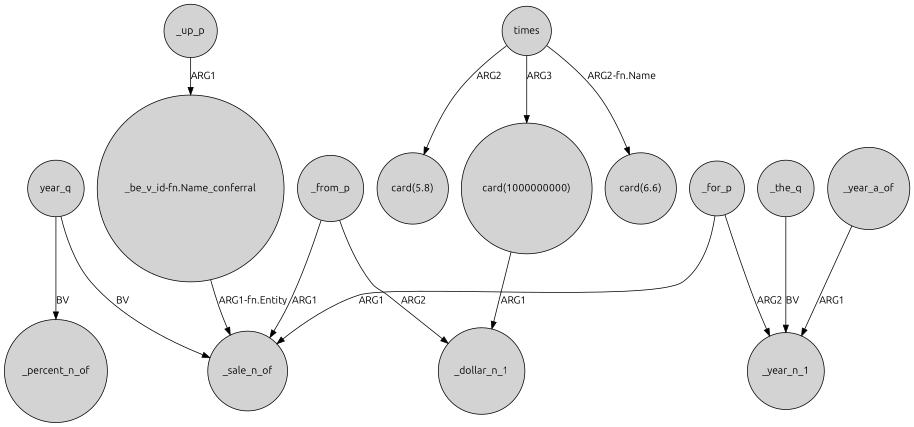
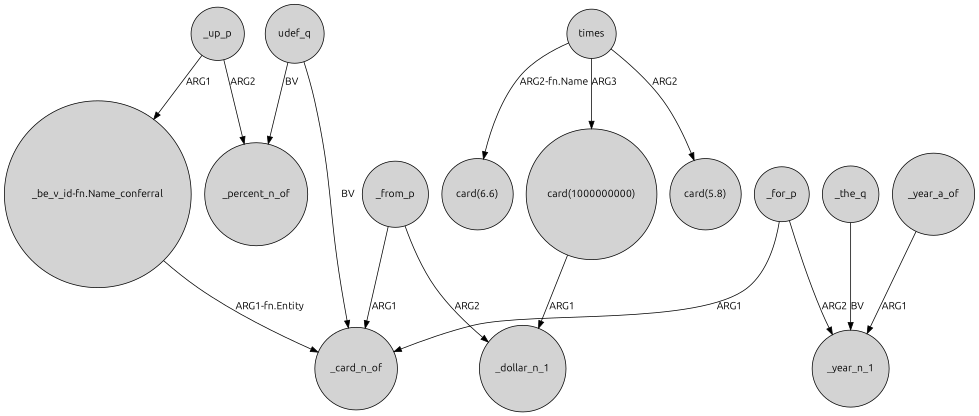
none -> (233, 98)
(56, 188) -> (295, 34)
(248, 371) -> (356, 369)
